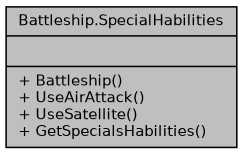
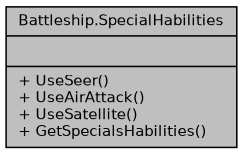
(71, 81) -> (64, 81)
